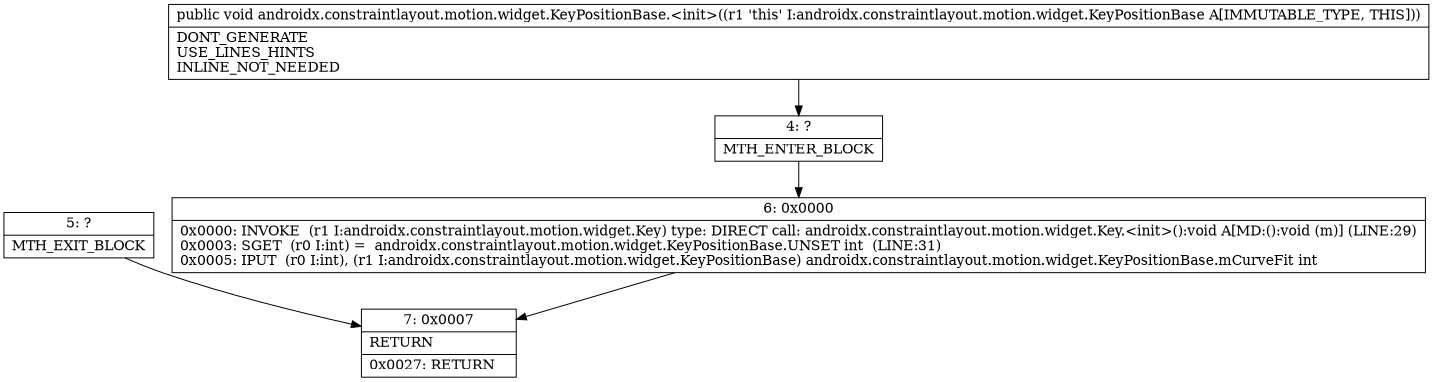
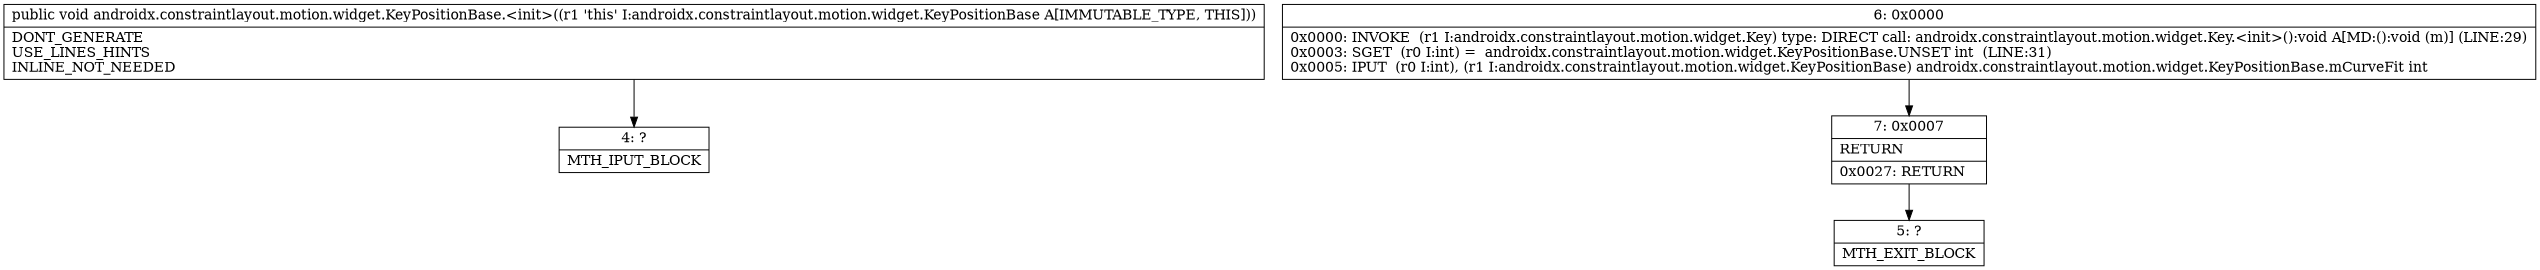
(799, 149) -> (634, 161)
(799, 174) -> none
(237, 296) -> (1909, 197)
